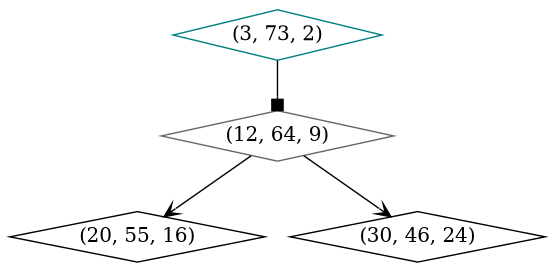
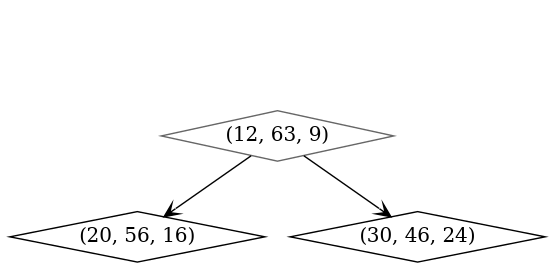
(277, 35) -> none
(277, 136) -> (277, 136)
(137, 237) -> (137, 237)
